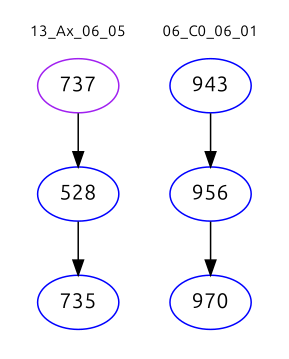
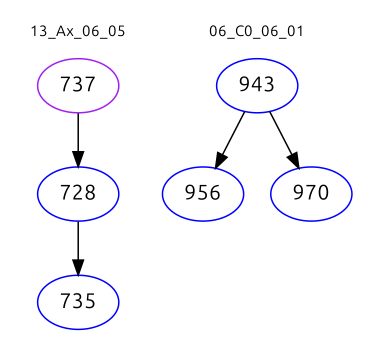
(78, 194) -> (78, 194)
(211, 241) -> (281, 133)
